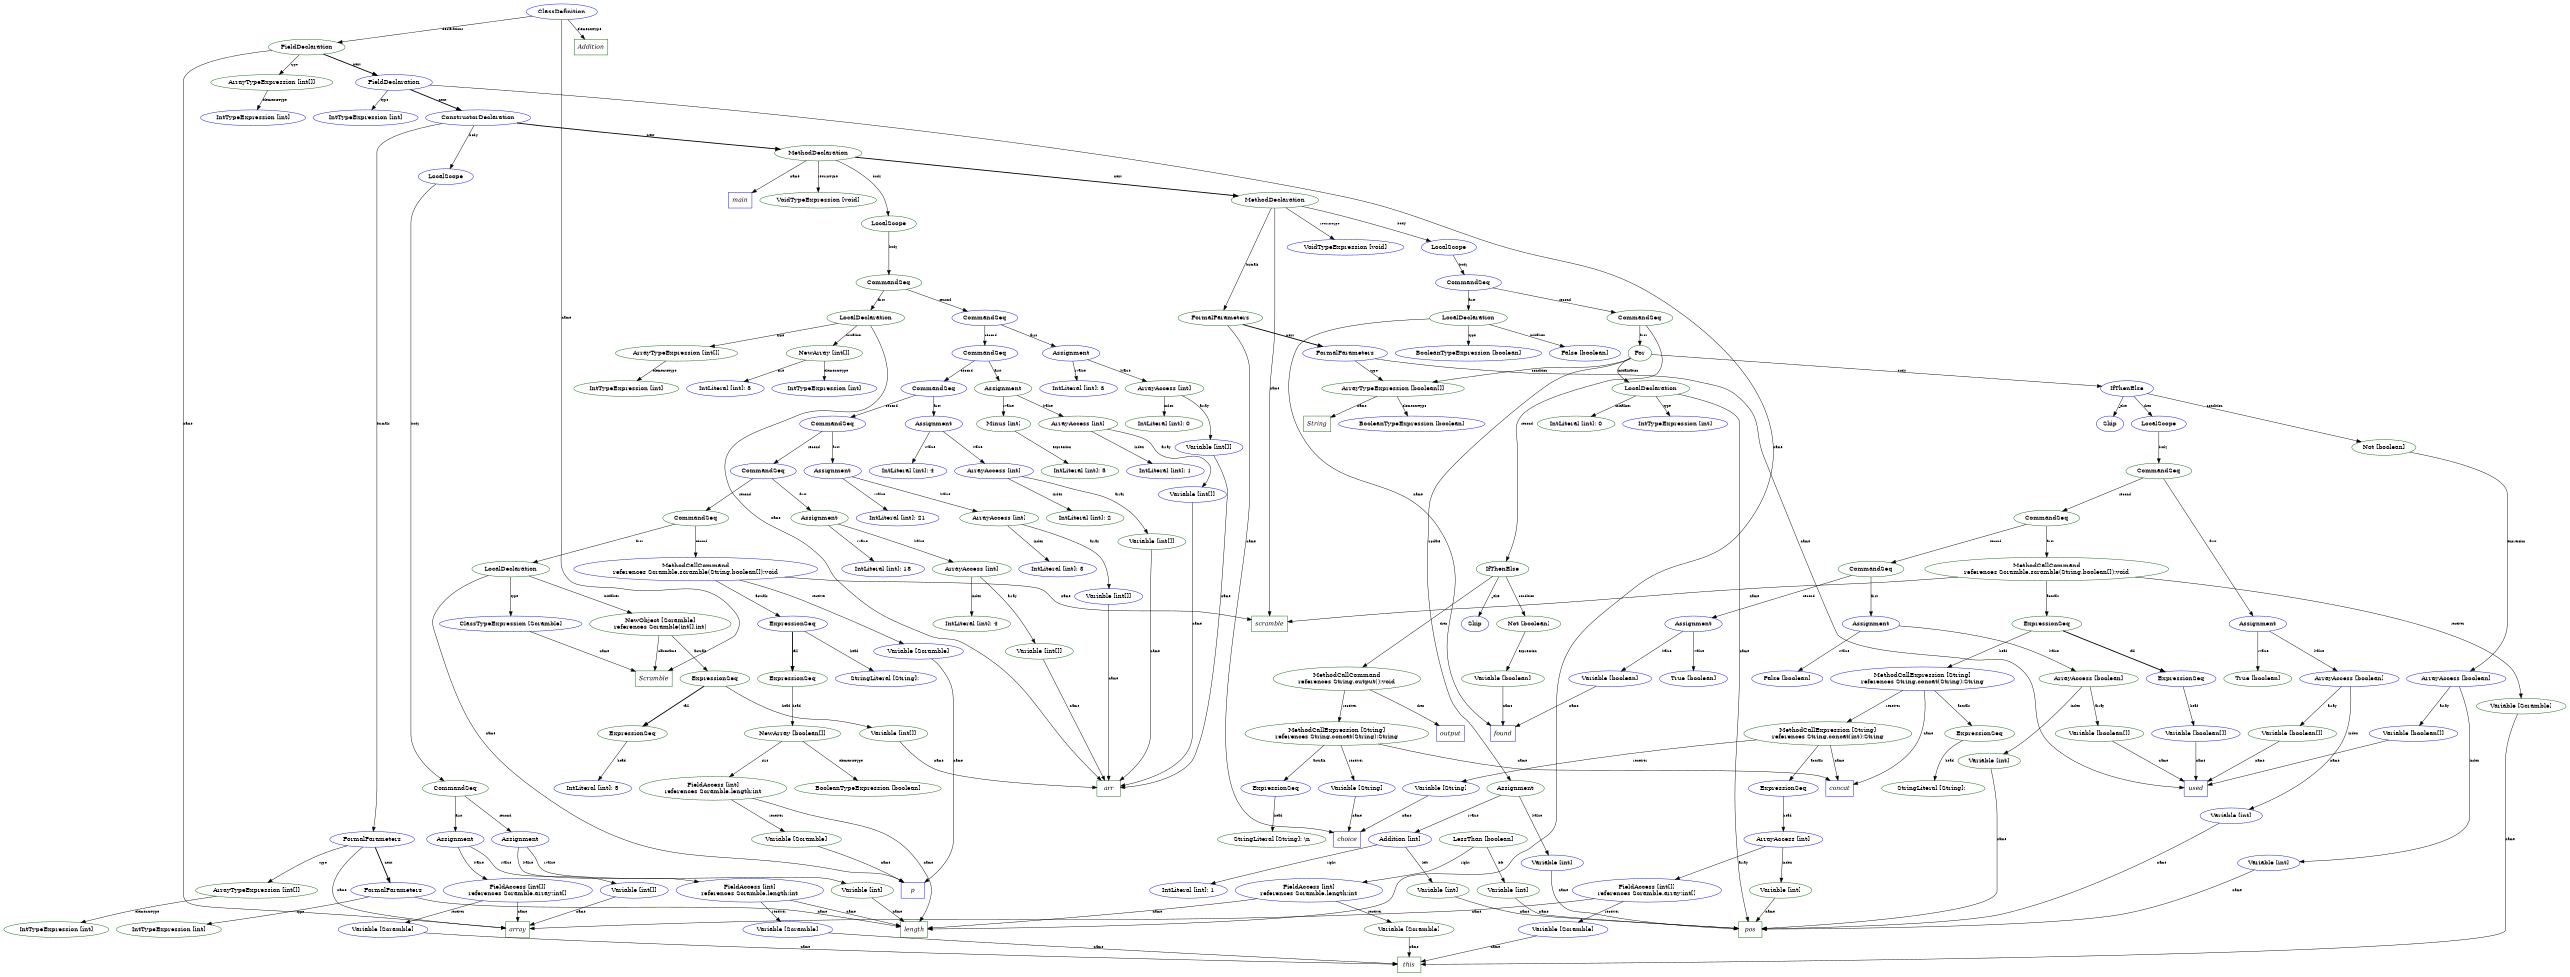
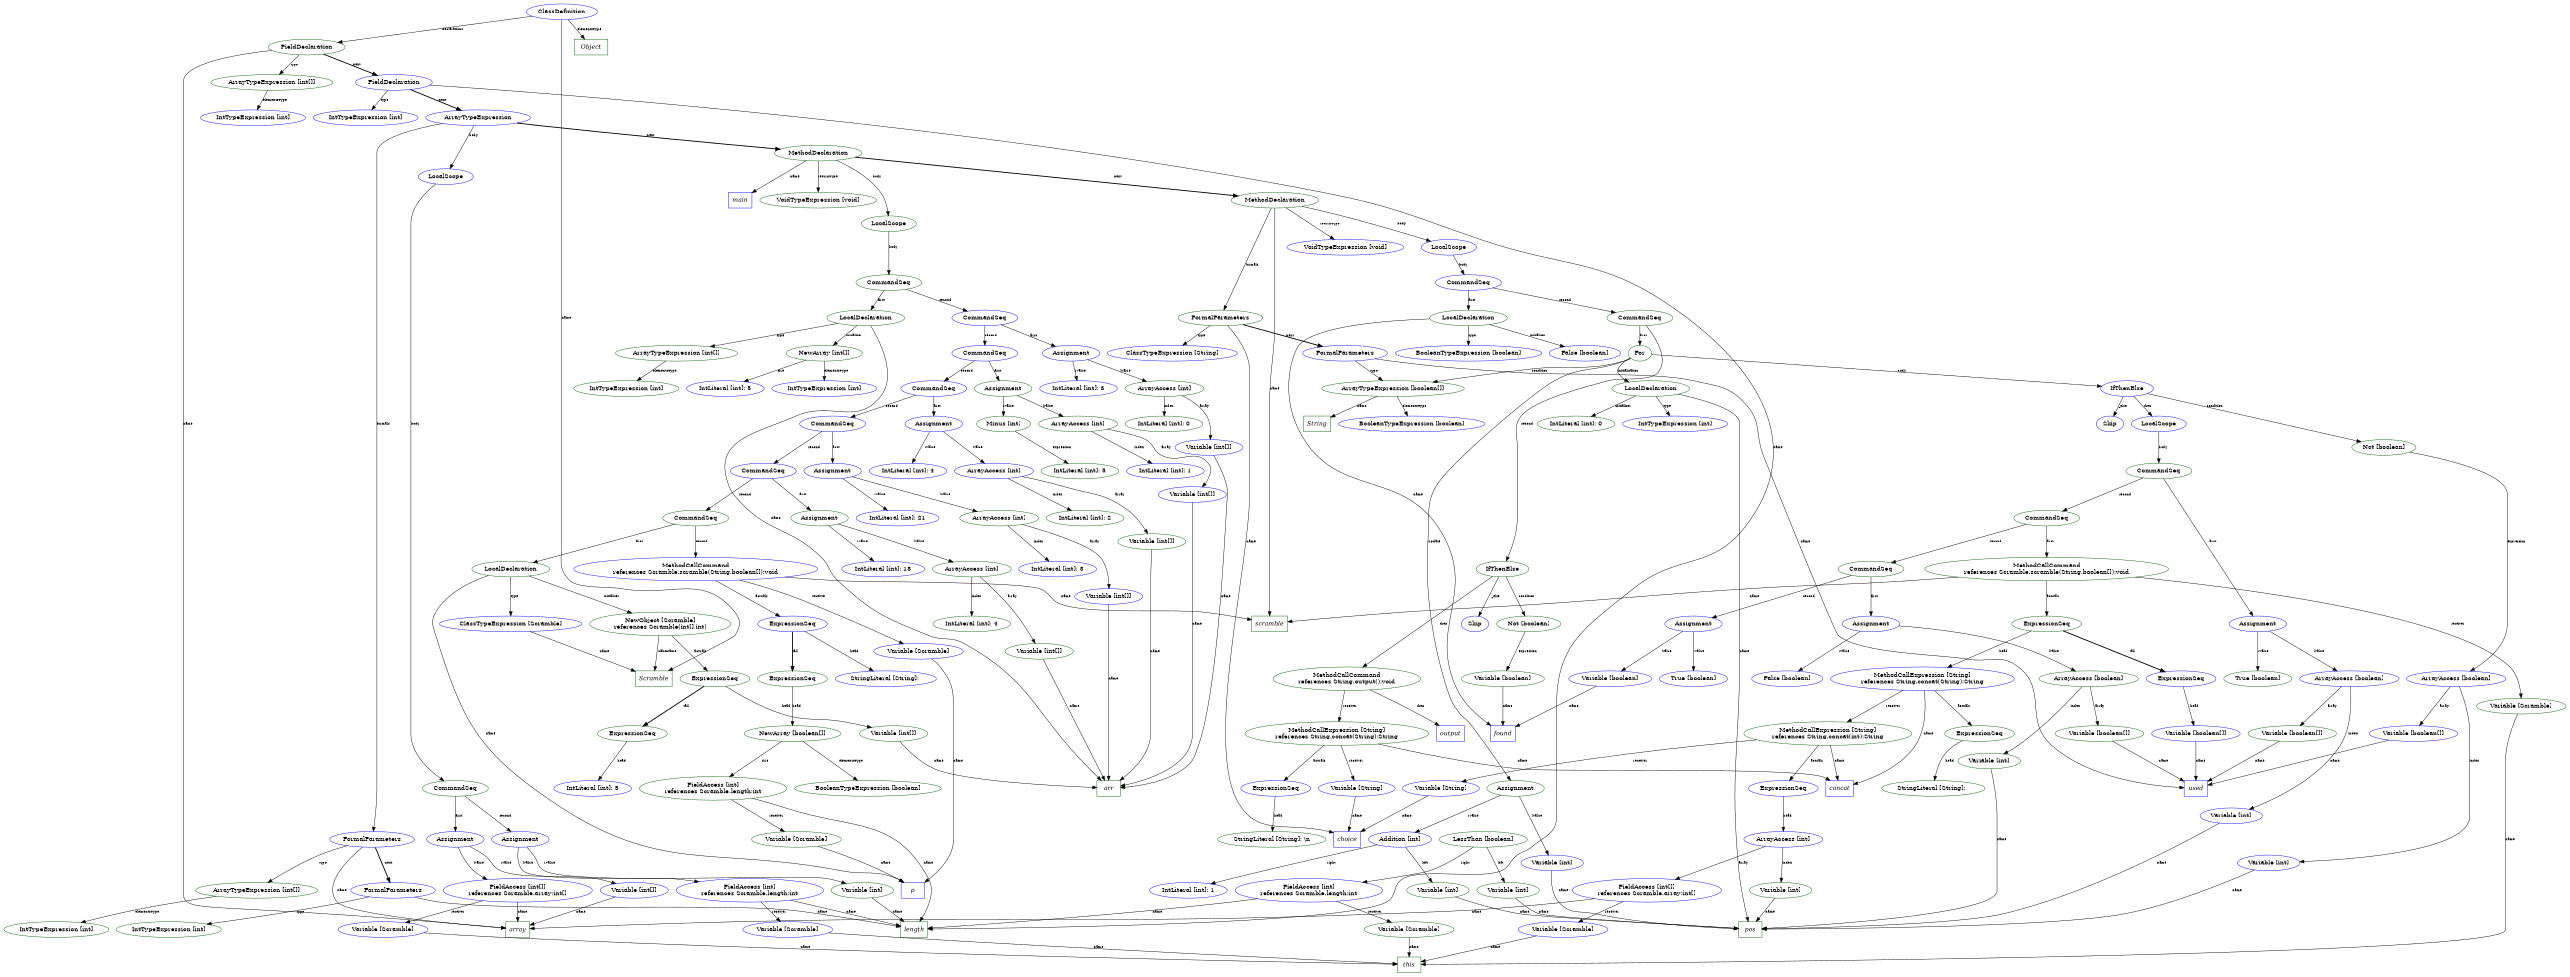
(591, 47) -> (591, 47)
(478, 118) -> (478, 118)
none -> (1172, 353)
